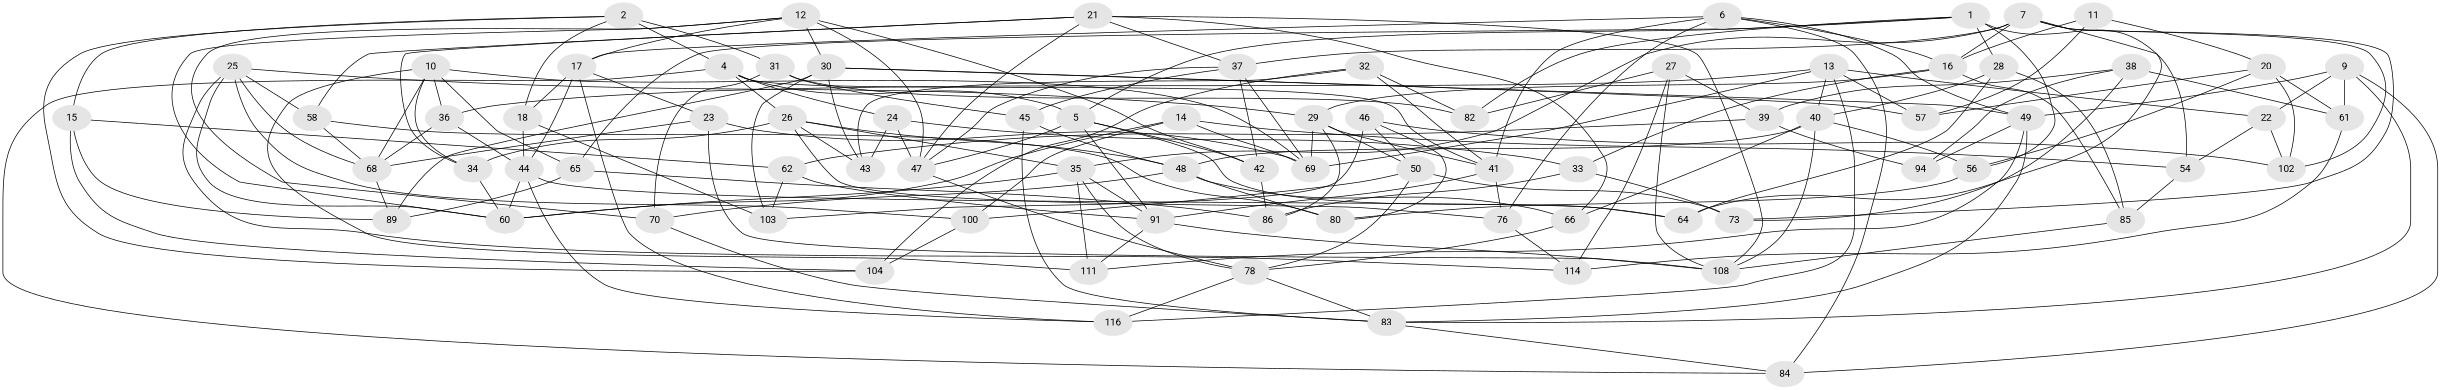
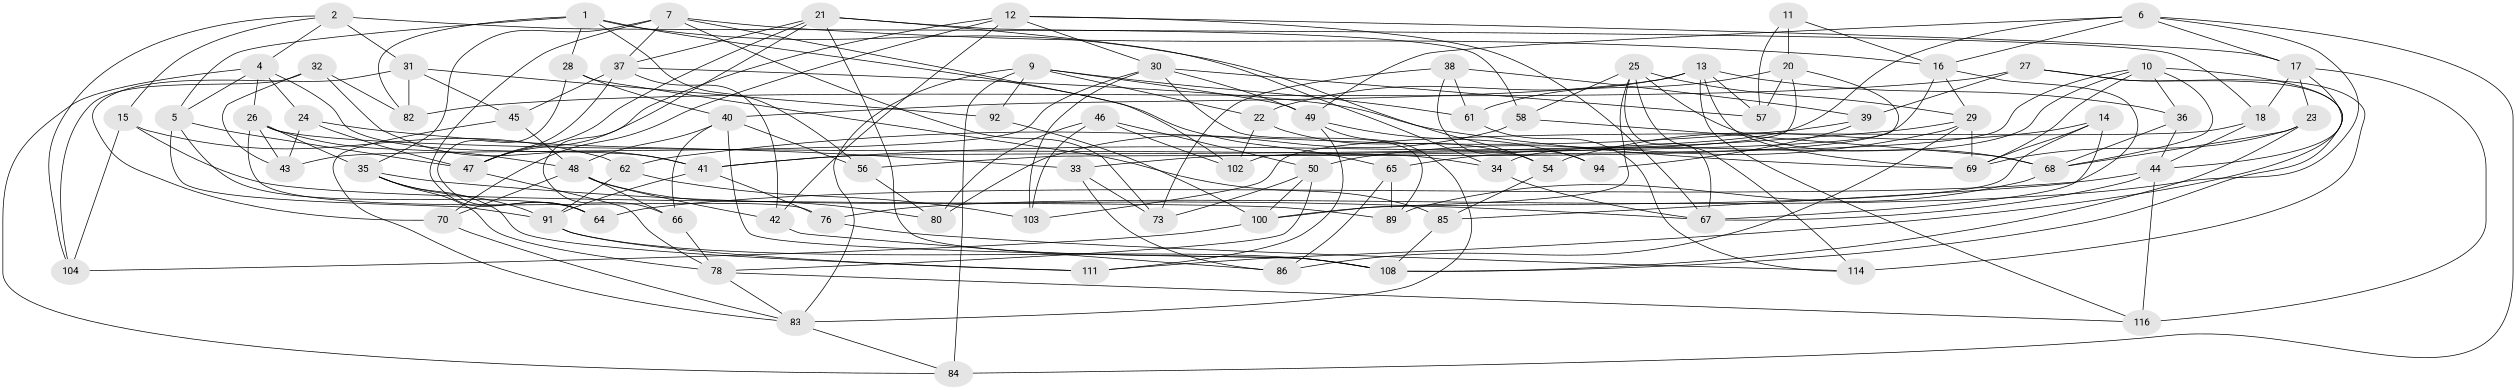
none -> (995, 118)
(1169, 140) -> (714, 208)
(505, 220) -> (1706, 220)
